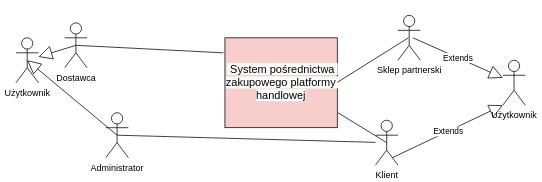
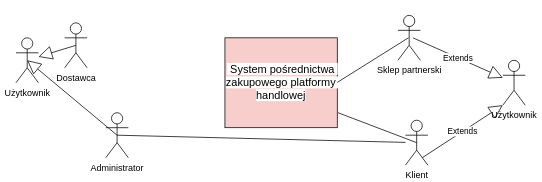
(150, 49) -> none
(387, 143) -> (417, 143)
